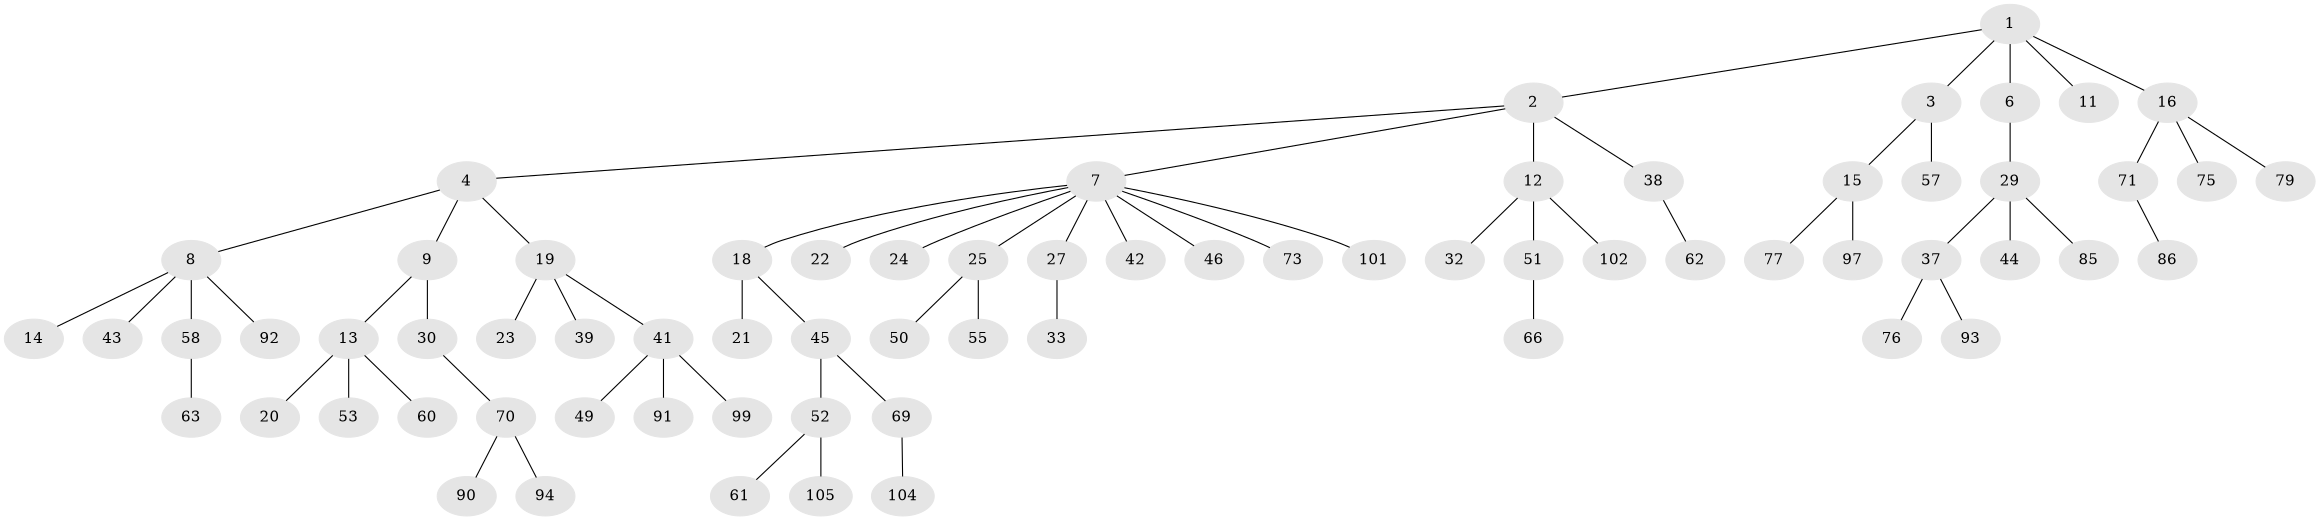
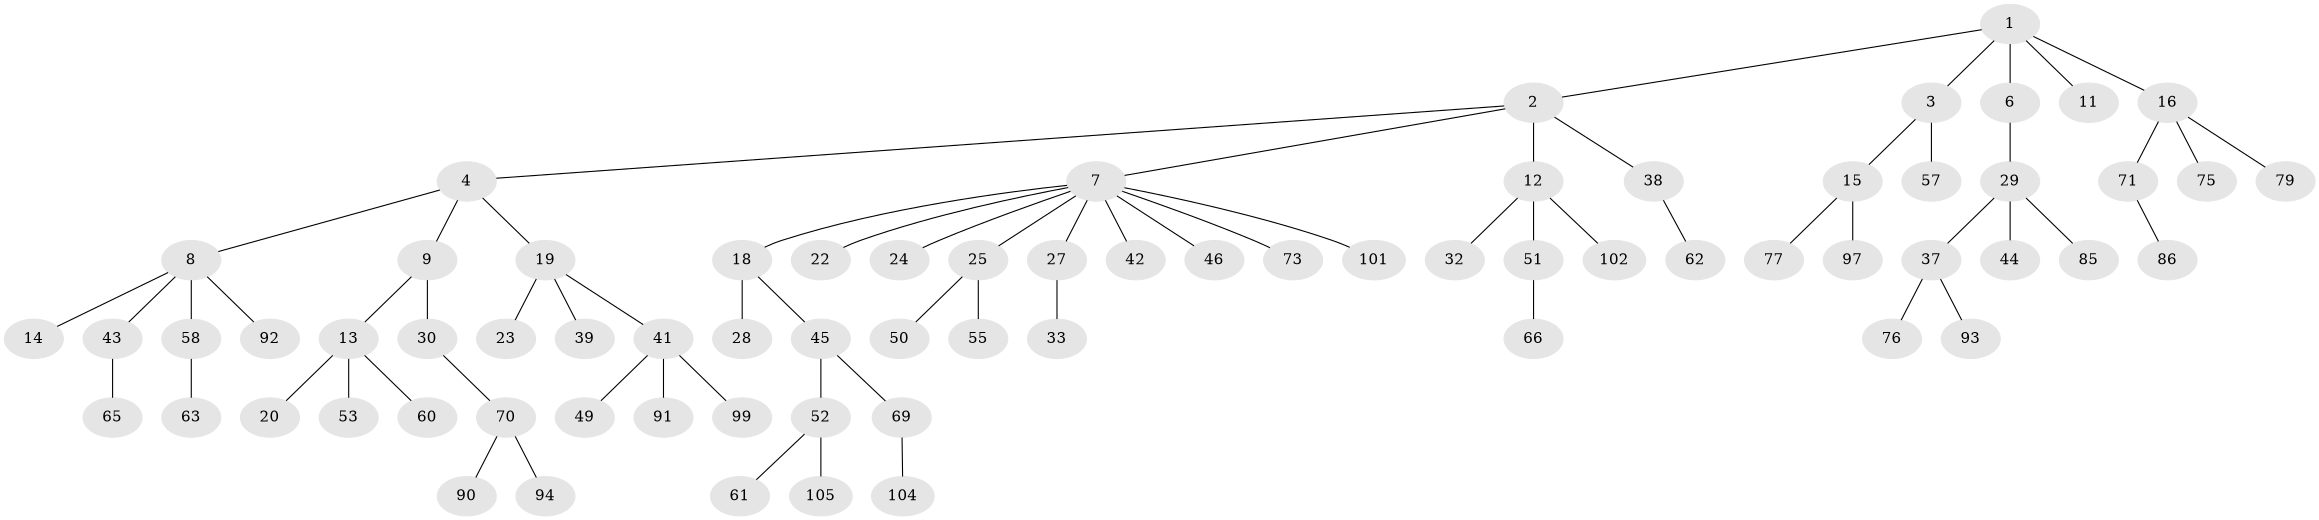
(742, 339) -> (742, 339)
none -> (113, 418)
